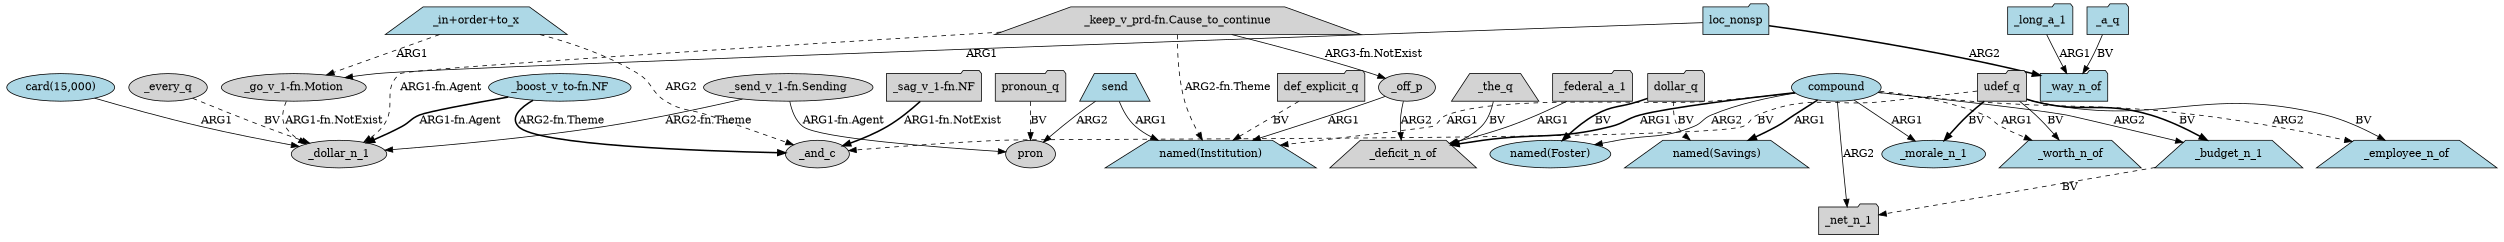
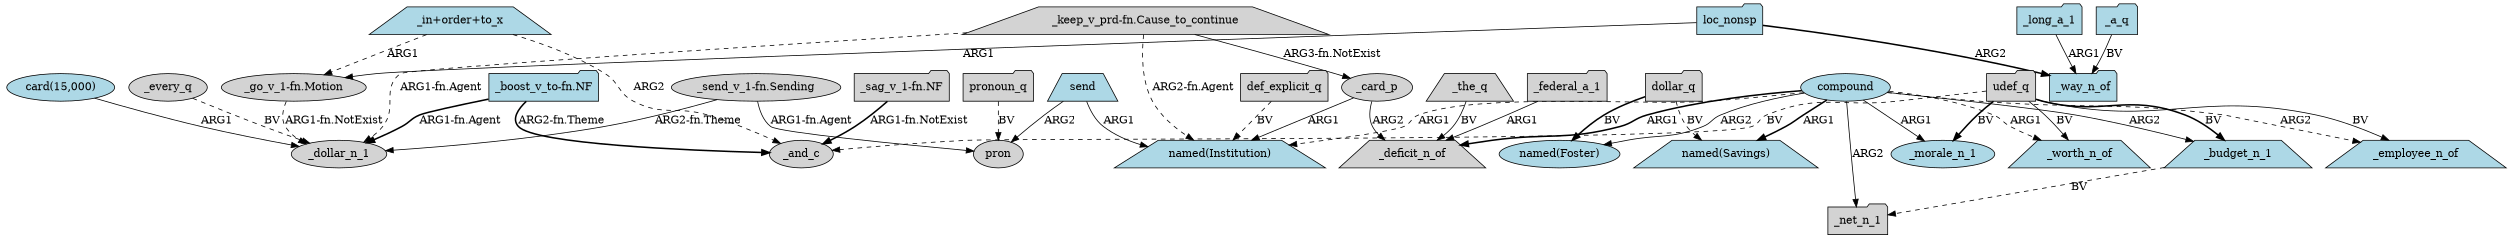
(560, 87) -> (544, 87)
(1228, 87) -> (1193, 87)
(1407, 87) -> (1377, 87)
